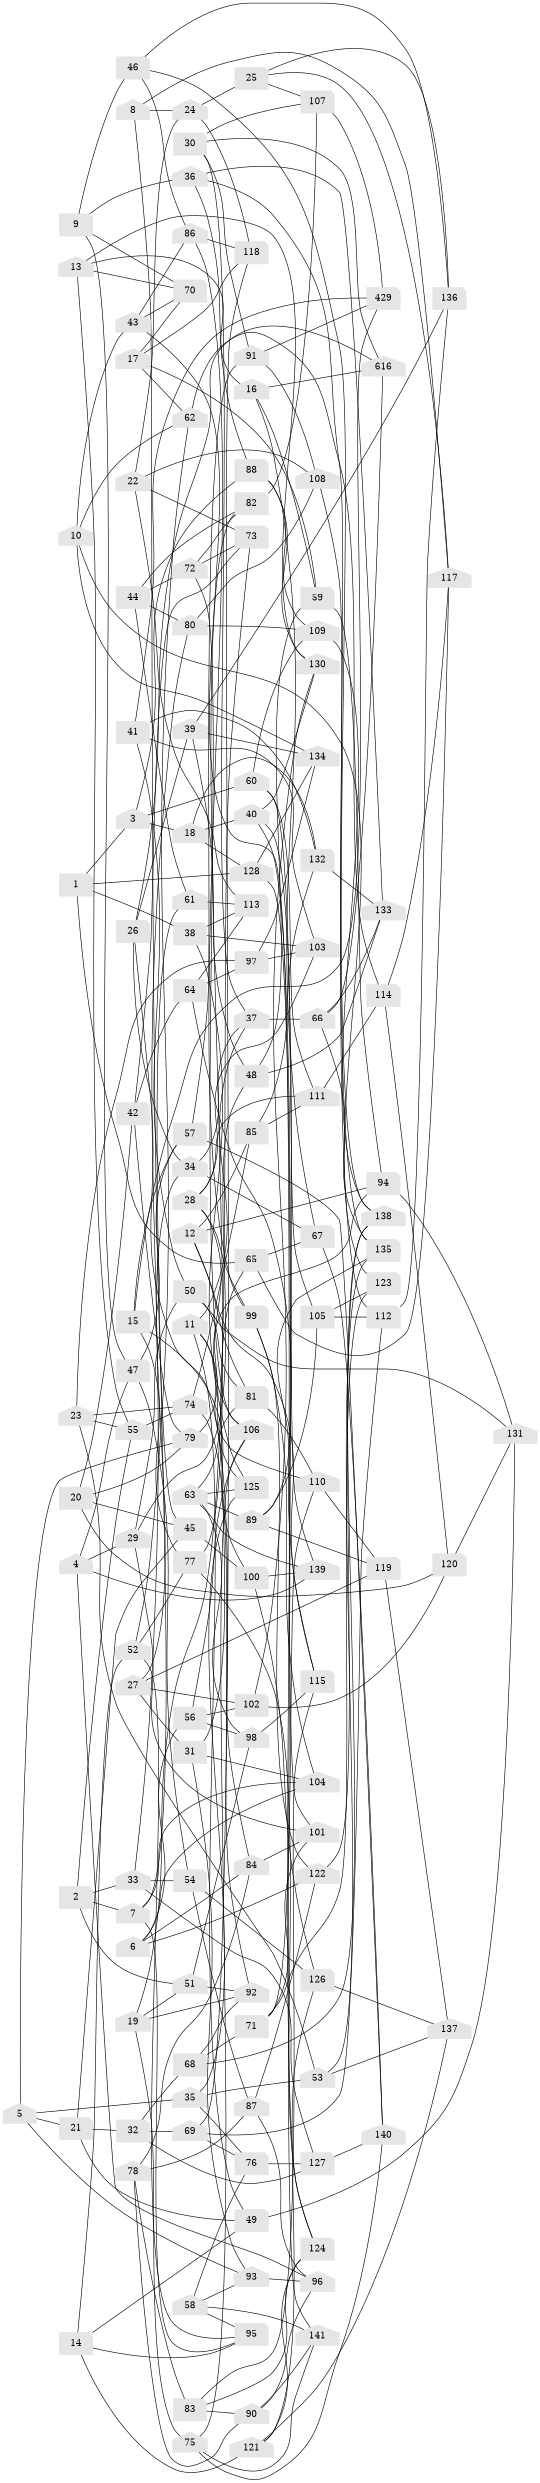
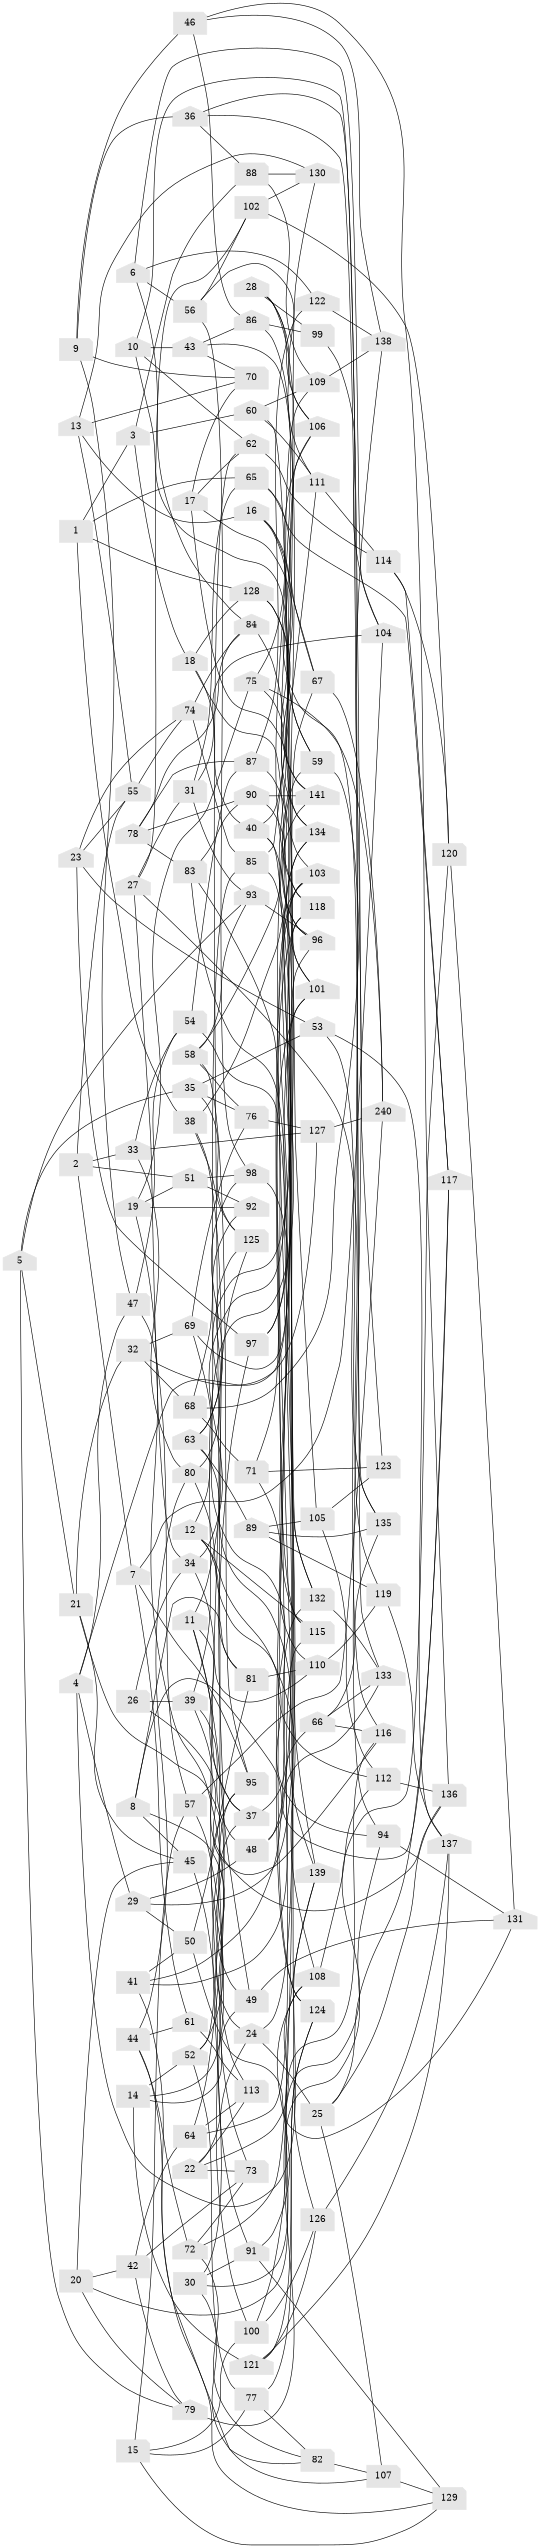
(383, 299) -> (449, 2499)
(383, 367) -> (383, 1734)
(171, 1337) -> none
(217, 1448) -> (163, 1654)
(278, 1585) -> none
(383, 2135) -> (383, 1112)
